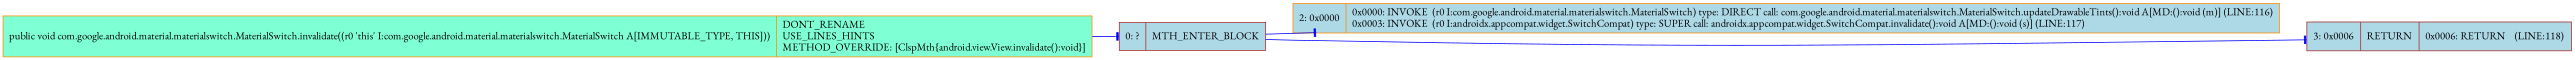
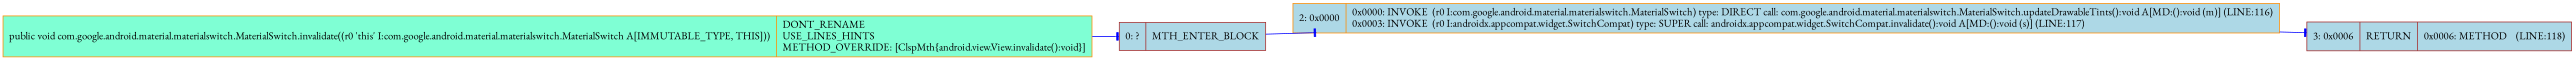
(2495, 36) -> (2495, 36)
(1784, 45) -> (2291, 32)
